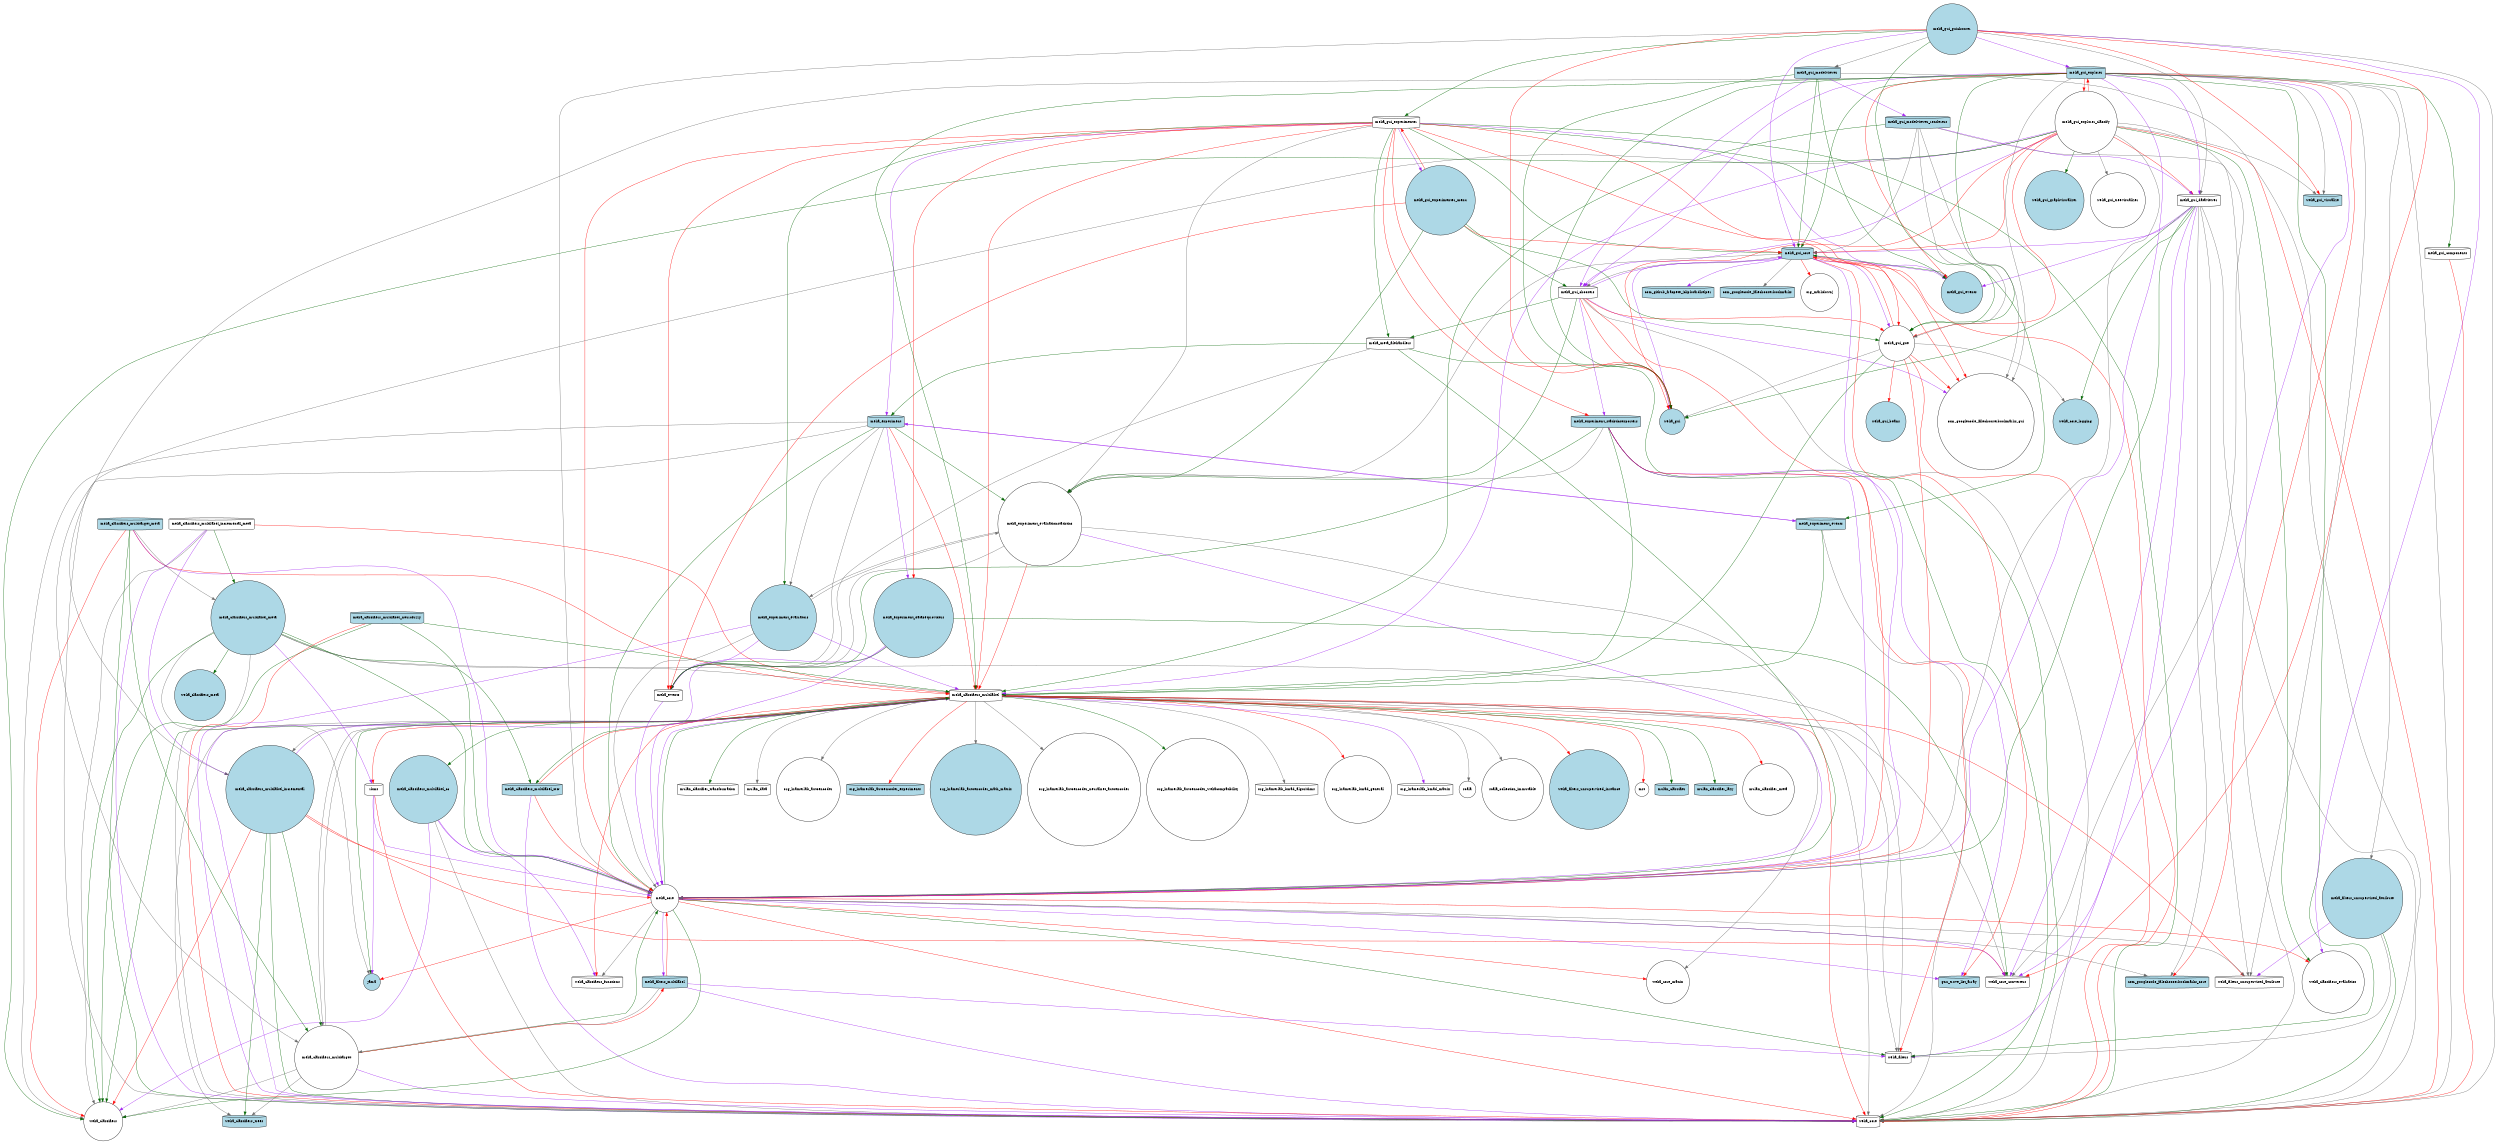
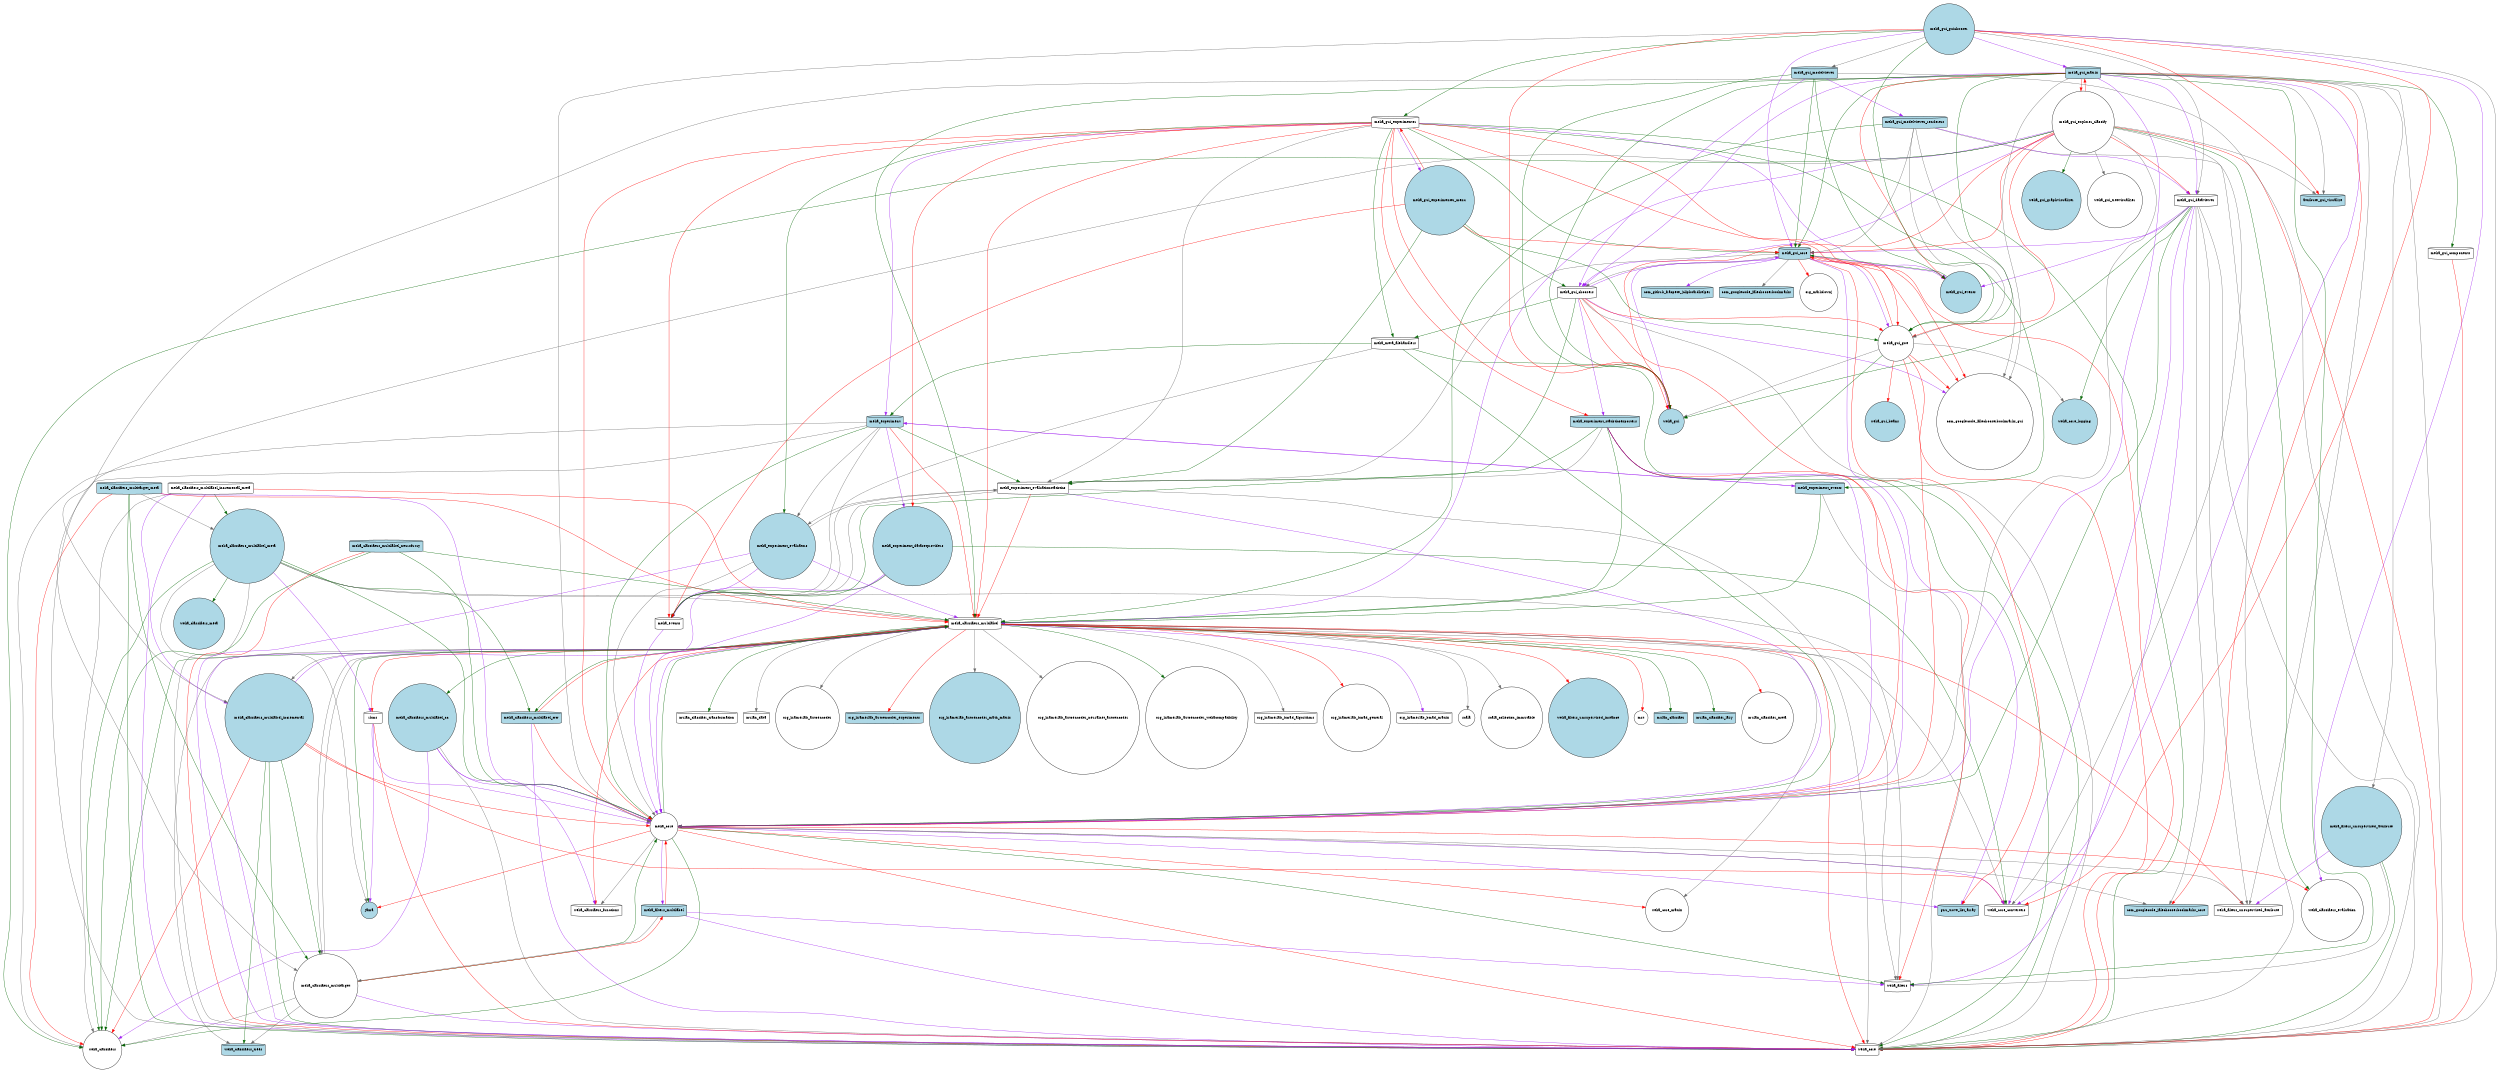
(2086, 73) -> (2083, 73)
(2323, 200) -> (2323, 200)
(1040, 524) -> (1033, 488)
